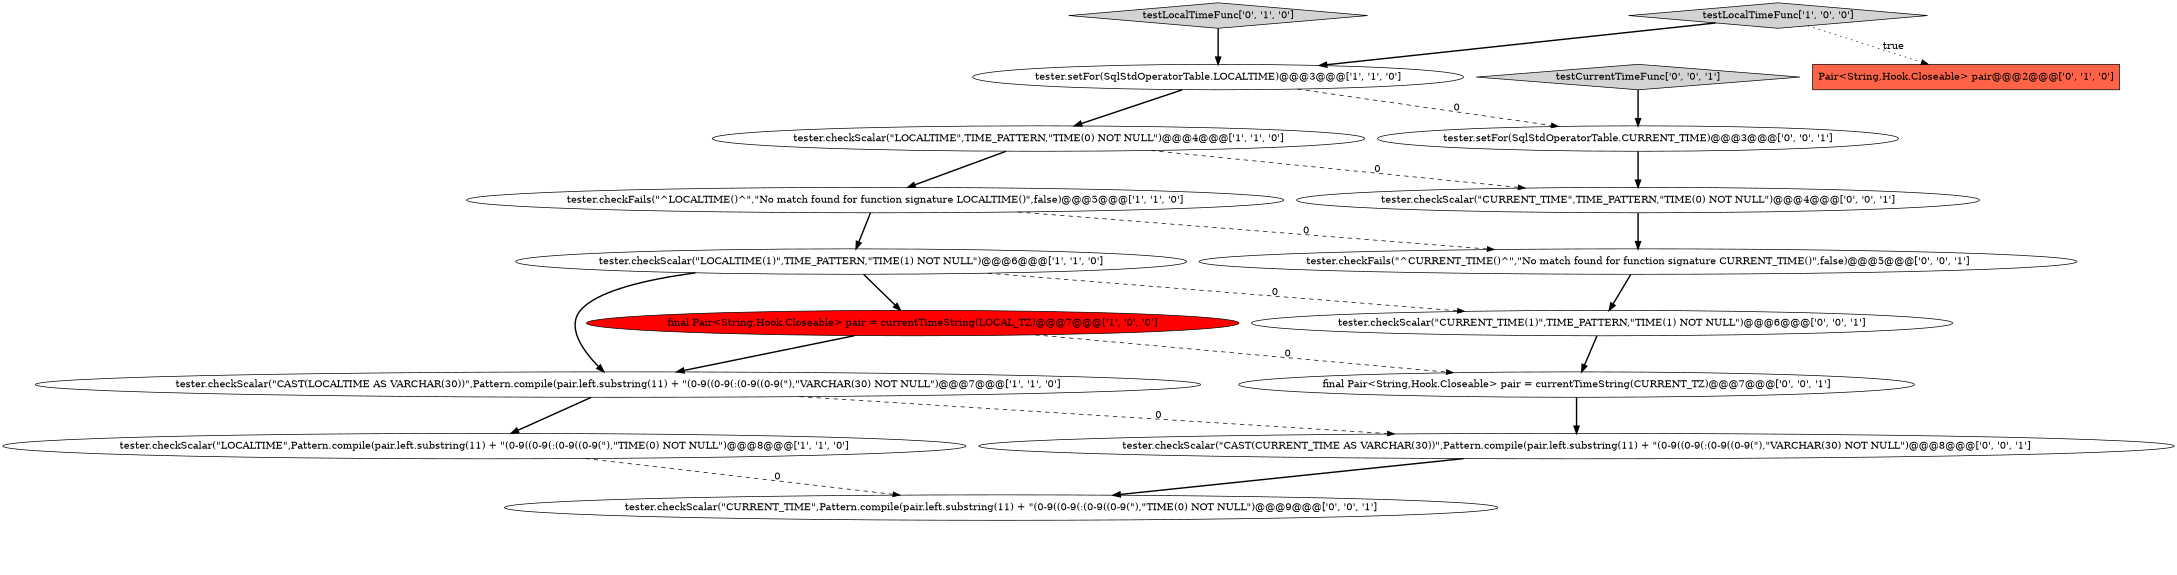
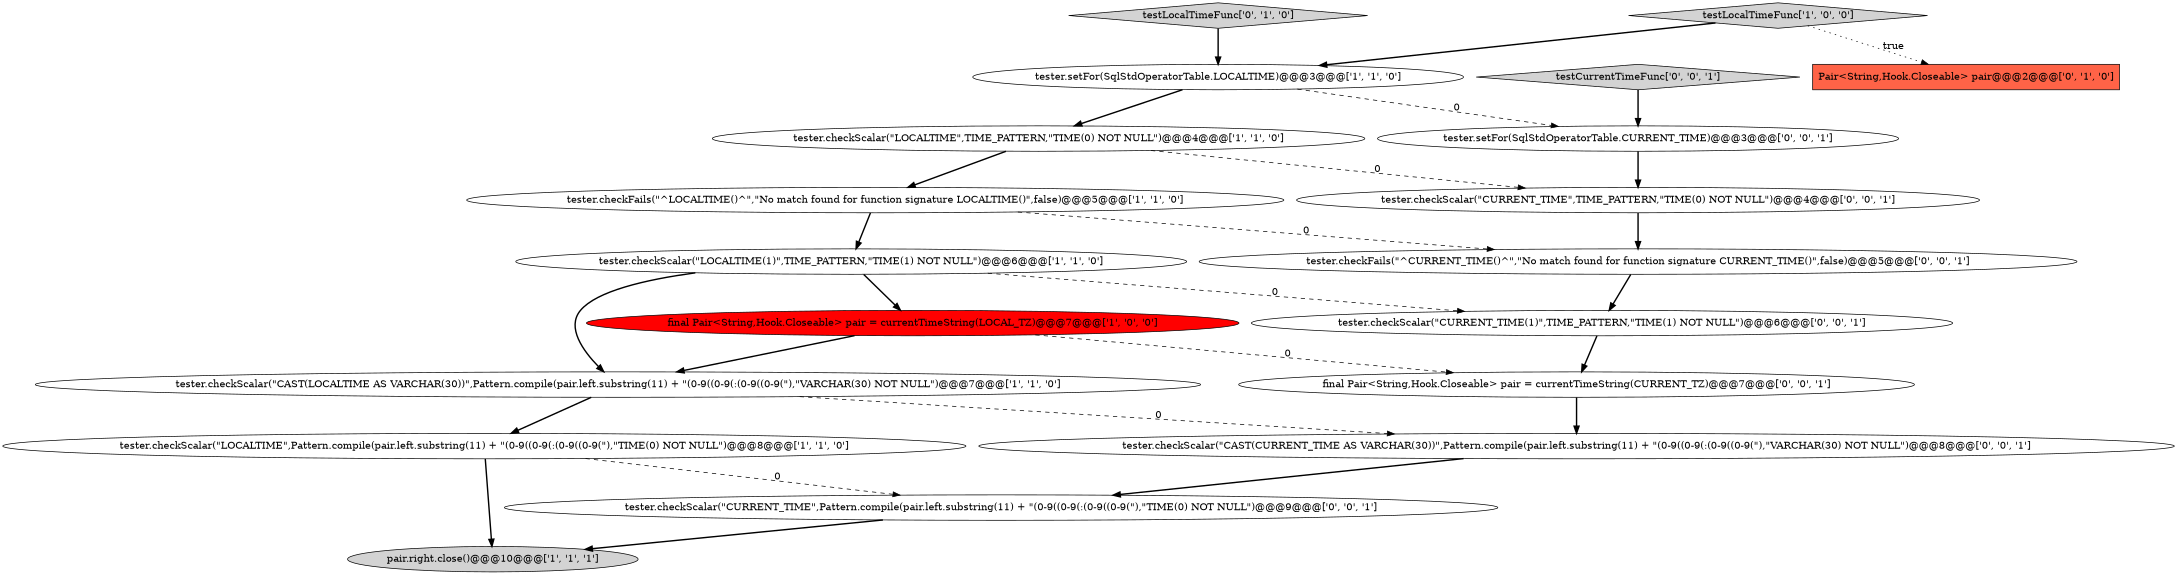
none -> (493, 559)
